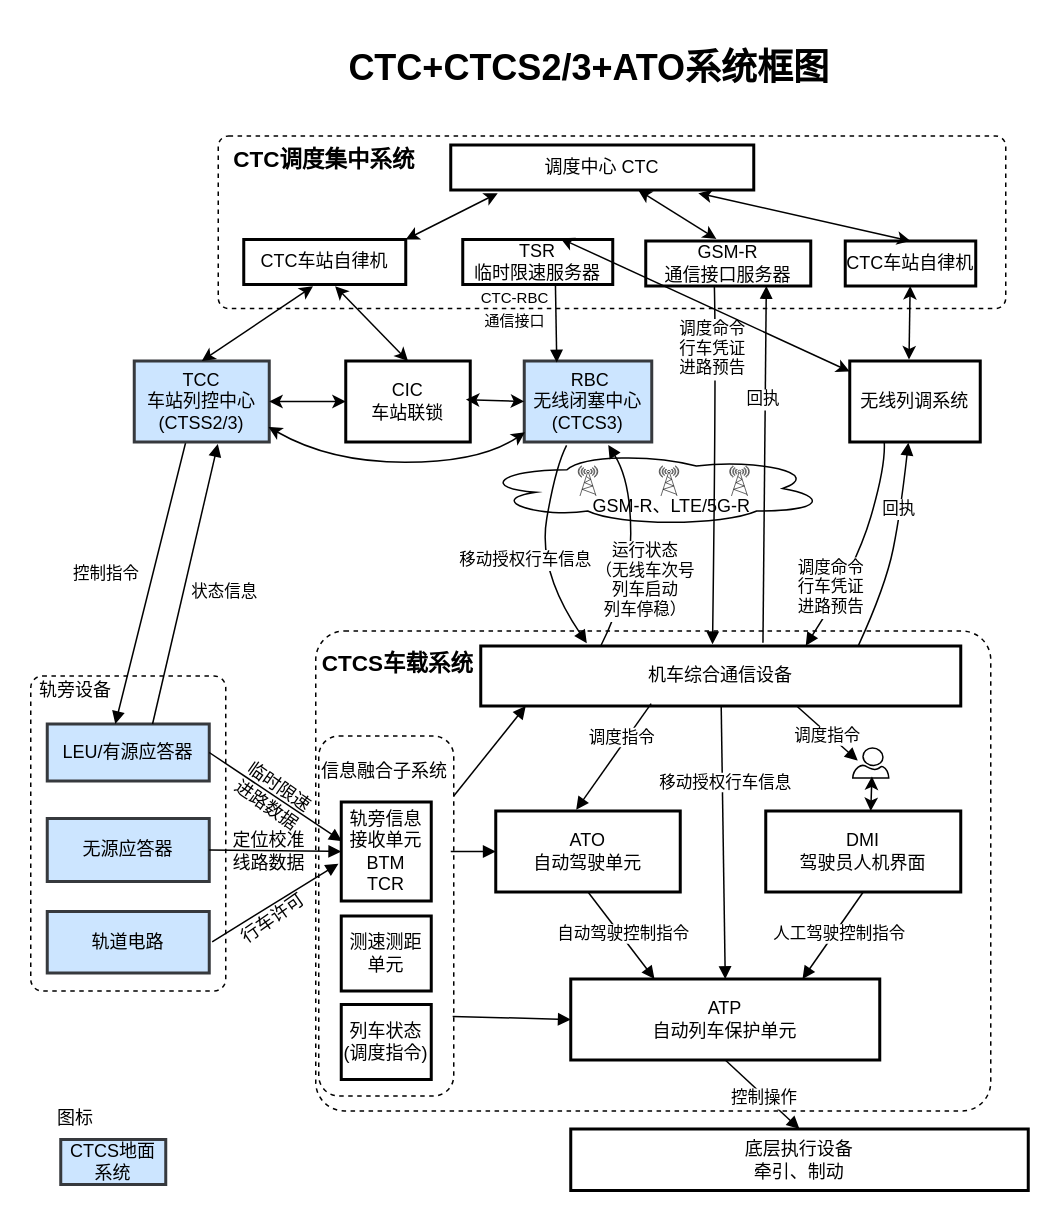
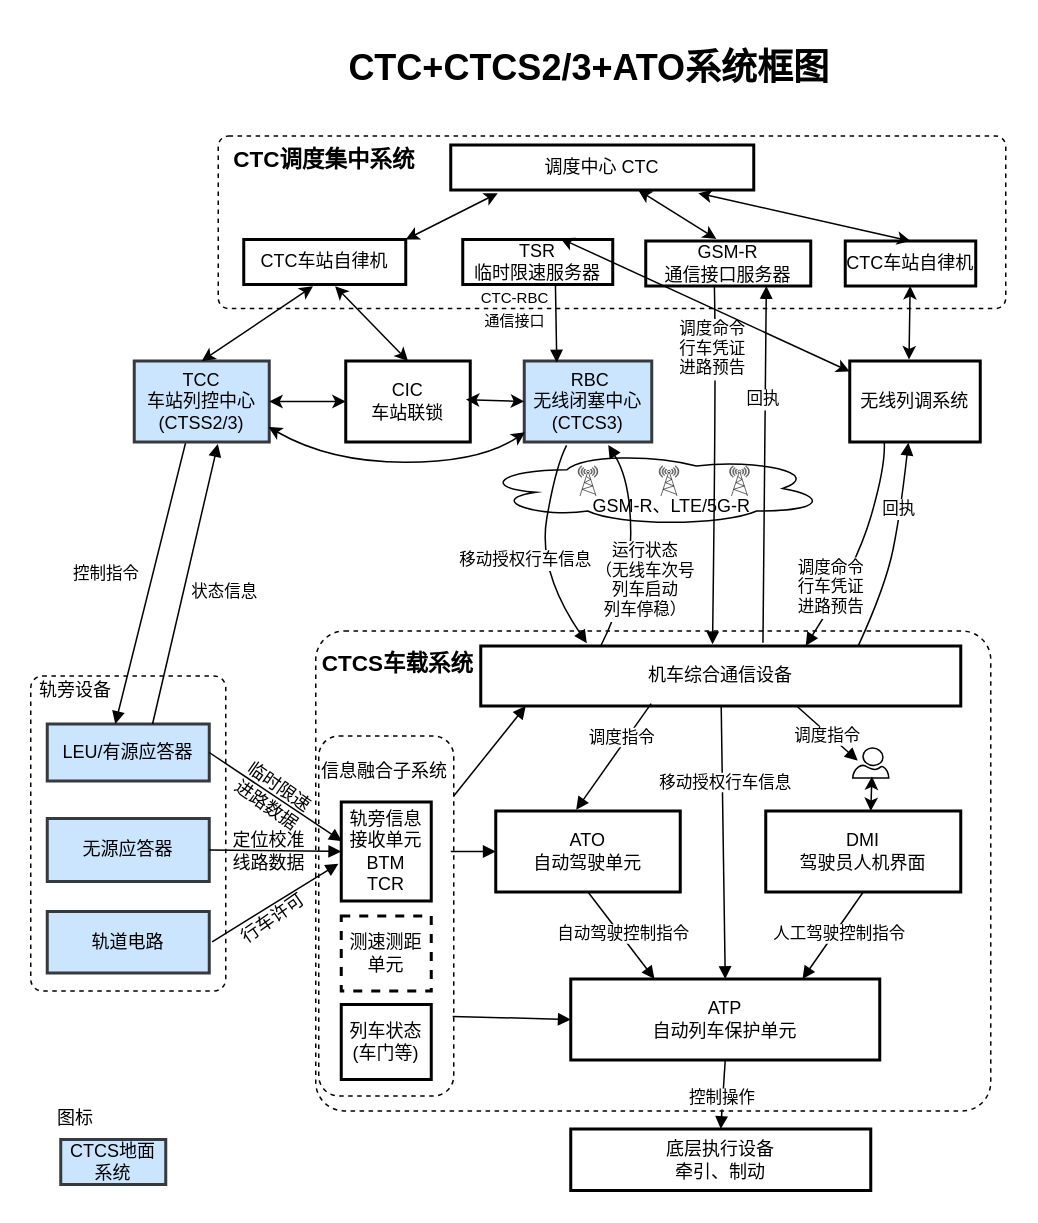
(386, 953) -> (386, 953)
(386, 1042) -> (386, 1042)
(800, 1160) -> (721, 1160)
